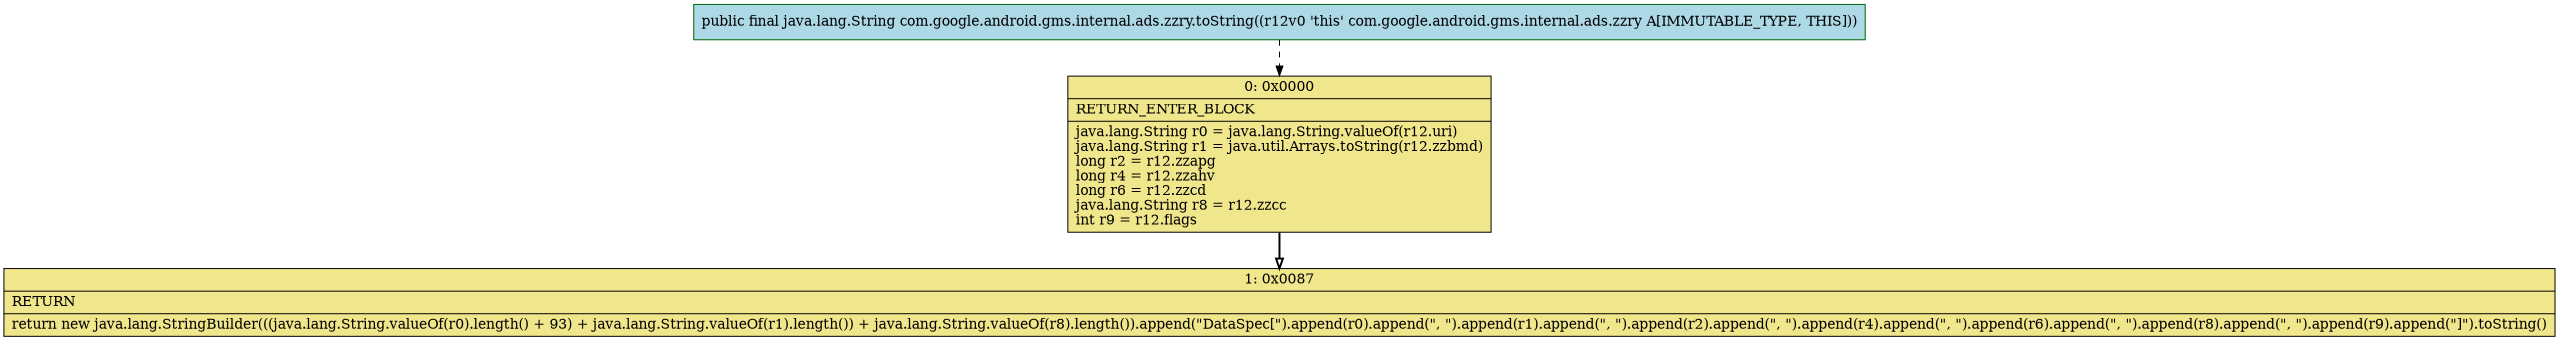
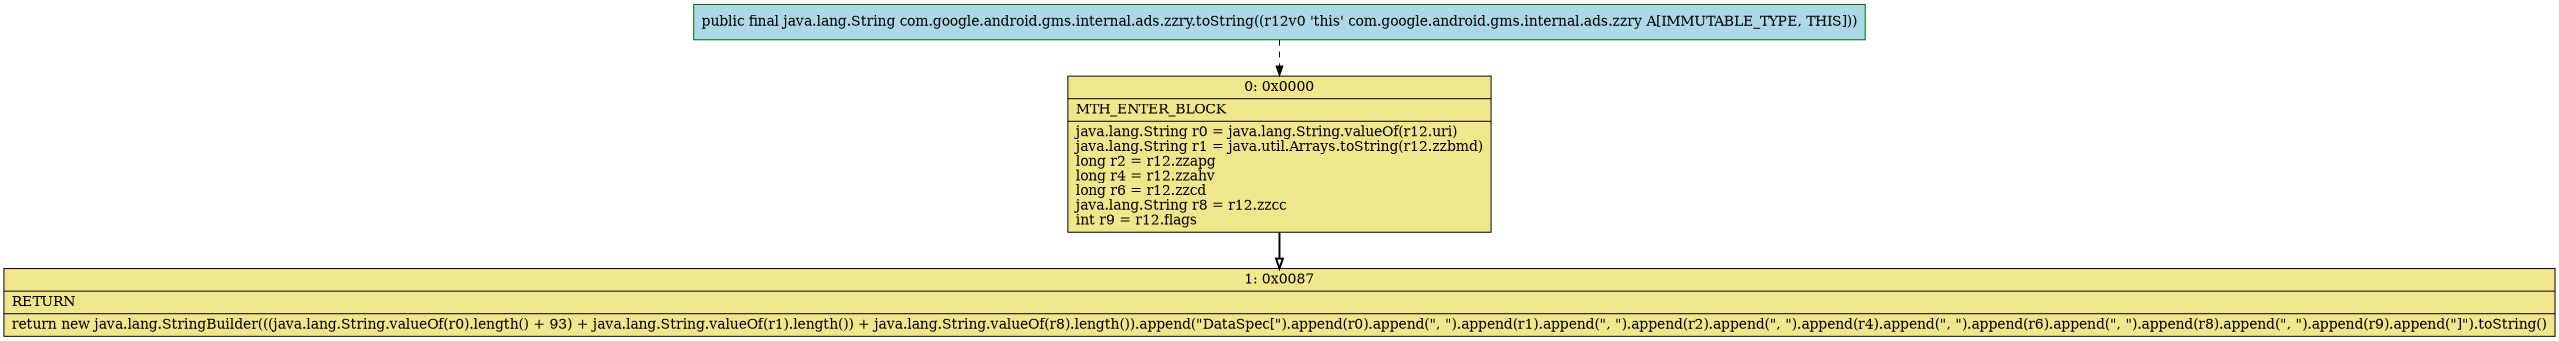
(1166, 109) -> (1151, 109)
